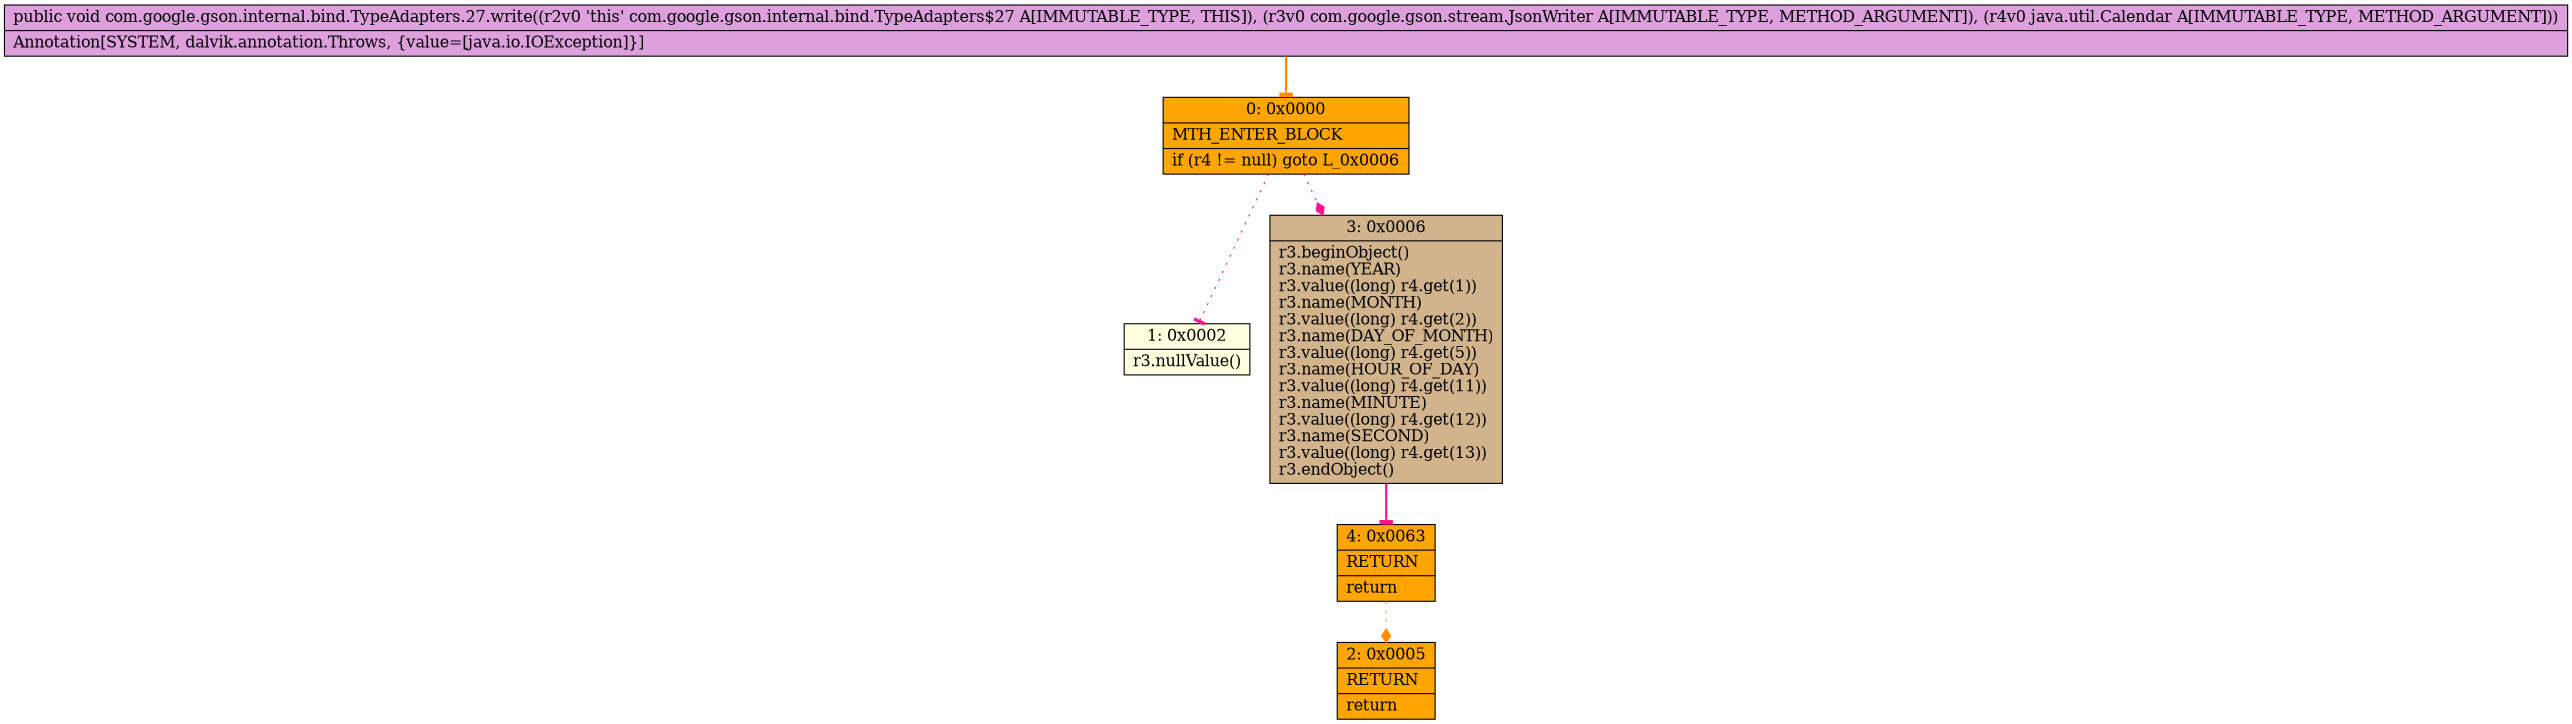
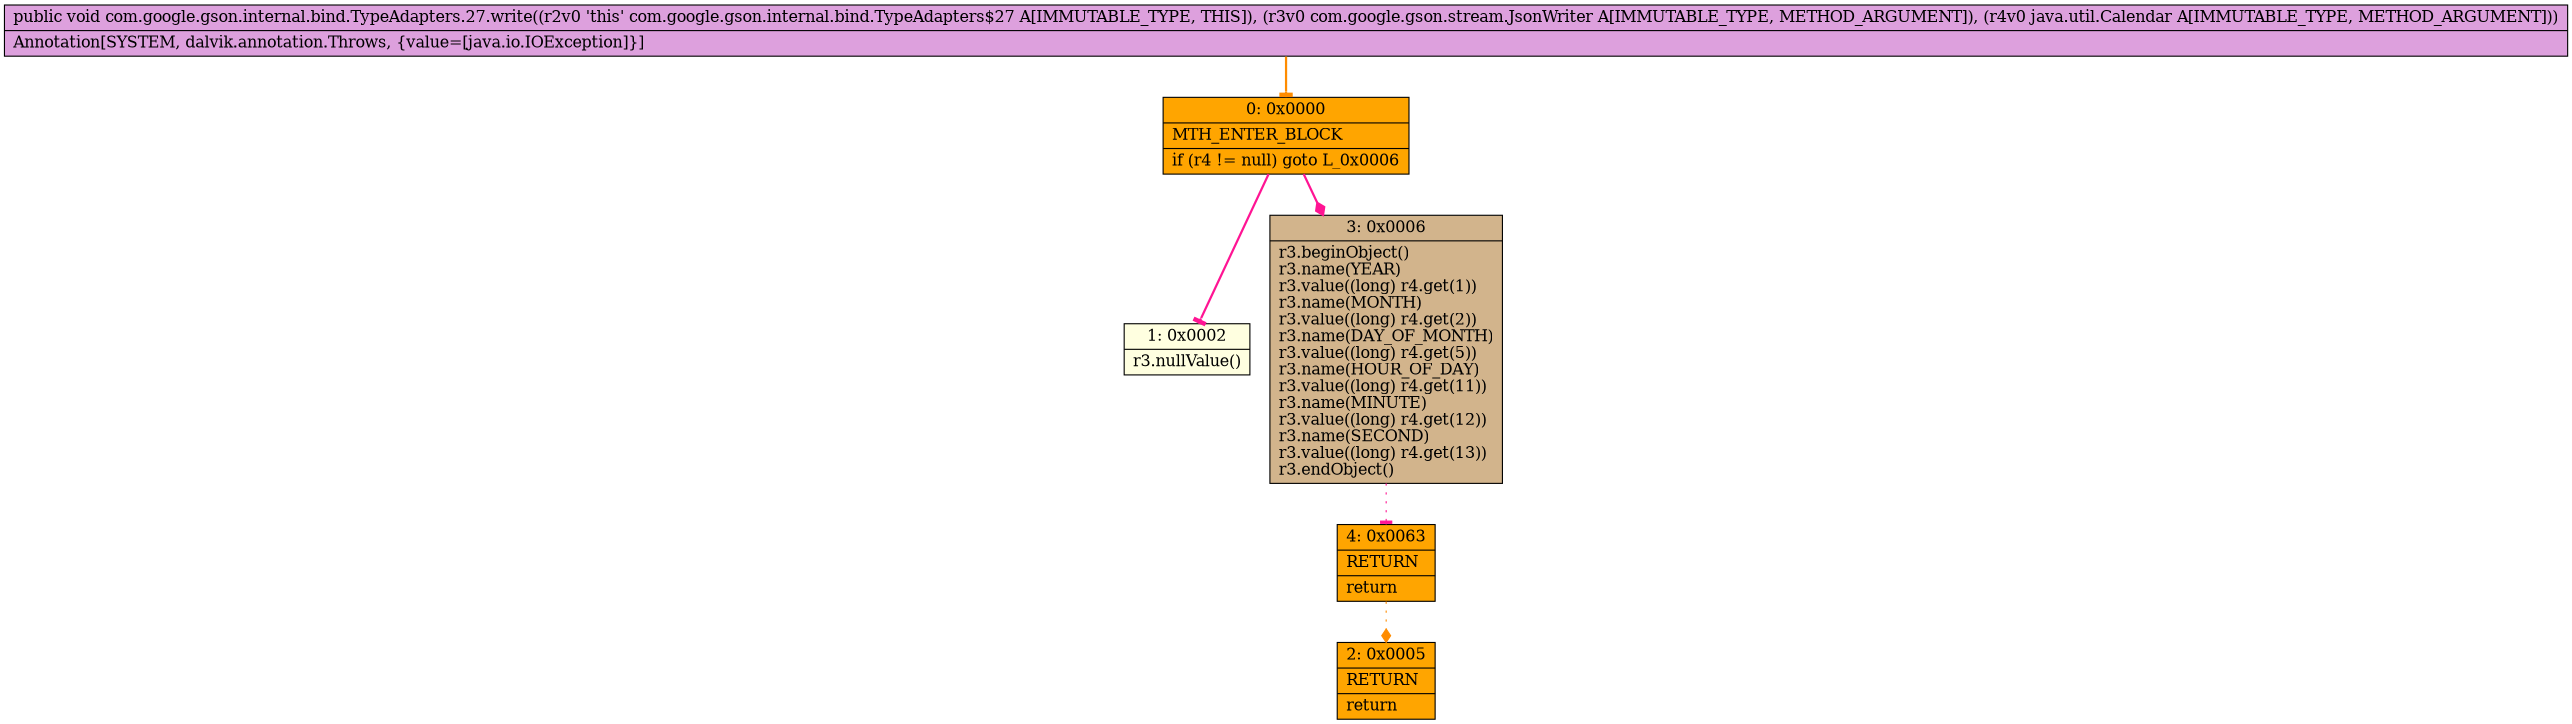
(1310, 188) -> (1310, 188)
(1235, 246) -> (1235, 246)
(1386, 501) -> (1386, 501)
